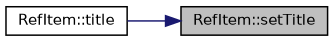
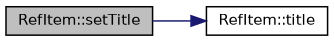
(147, 21) -> (172, 21)
